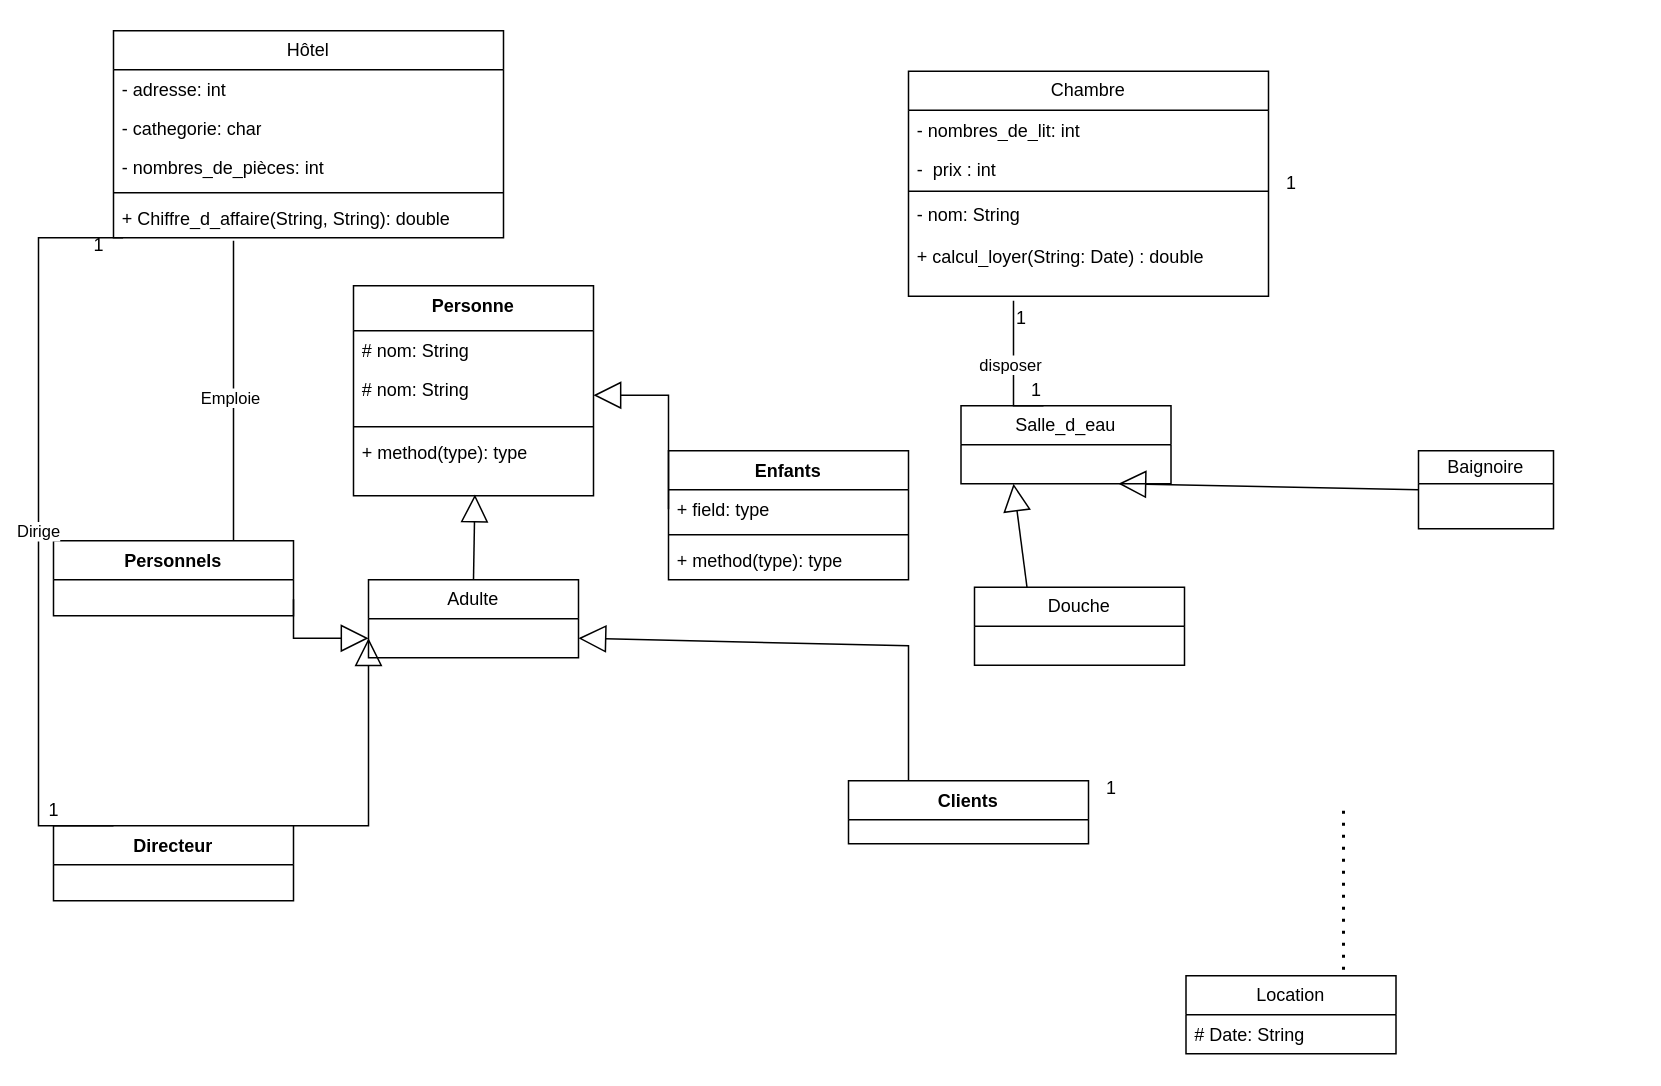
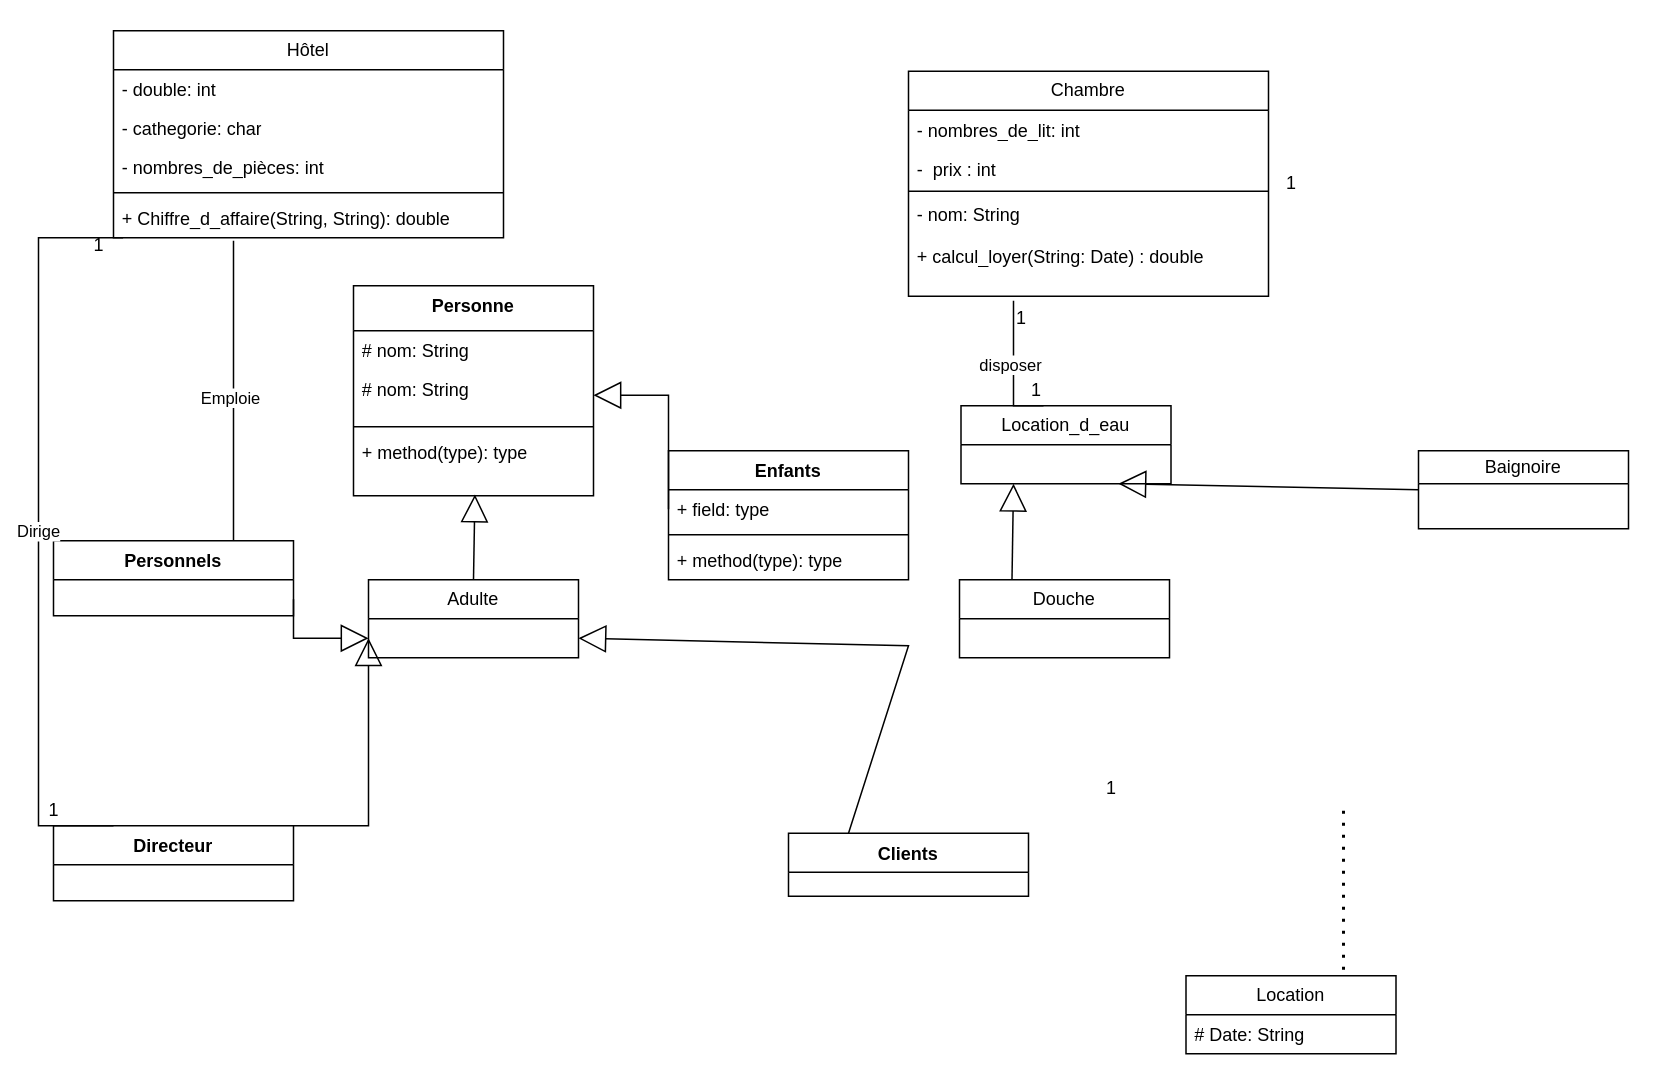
(183, 91) -> (176, 91)
(1066, 425) -> (1066, 425)
(1486, 490) -> (1523, 490)
(1079, 626) -> (1064, 619)
(968, 812) -> (908, 865)
